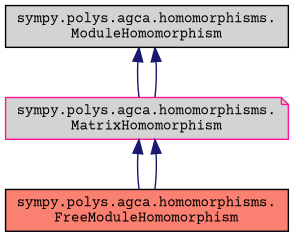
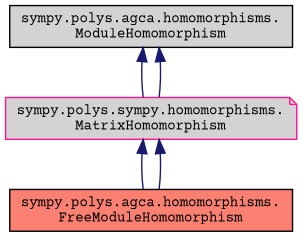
(147, 118) -> (151, 118)
